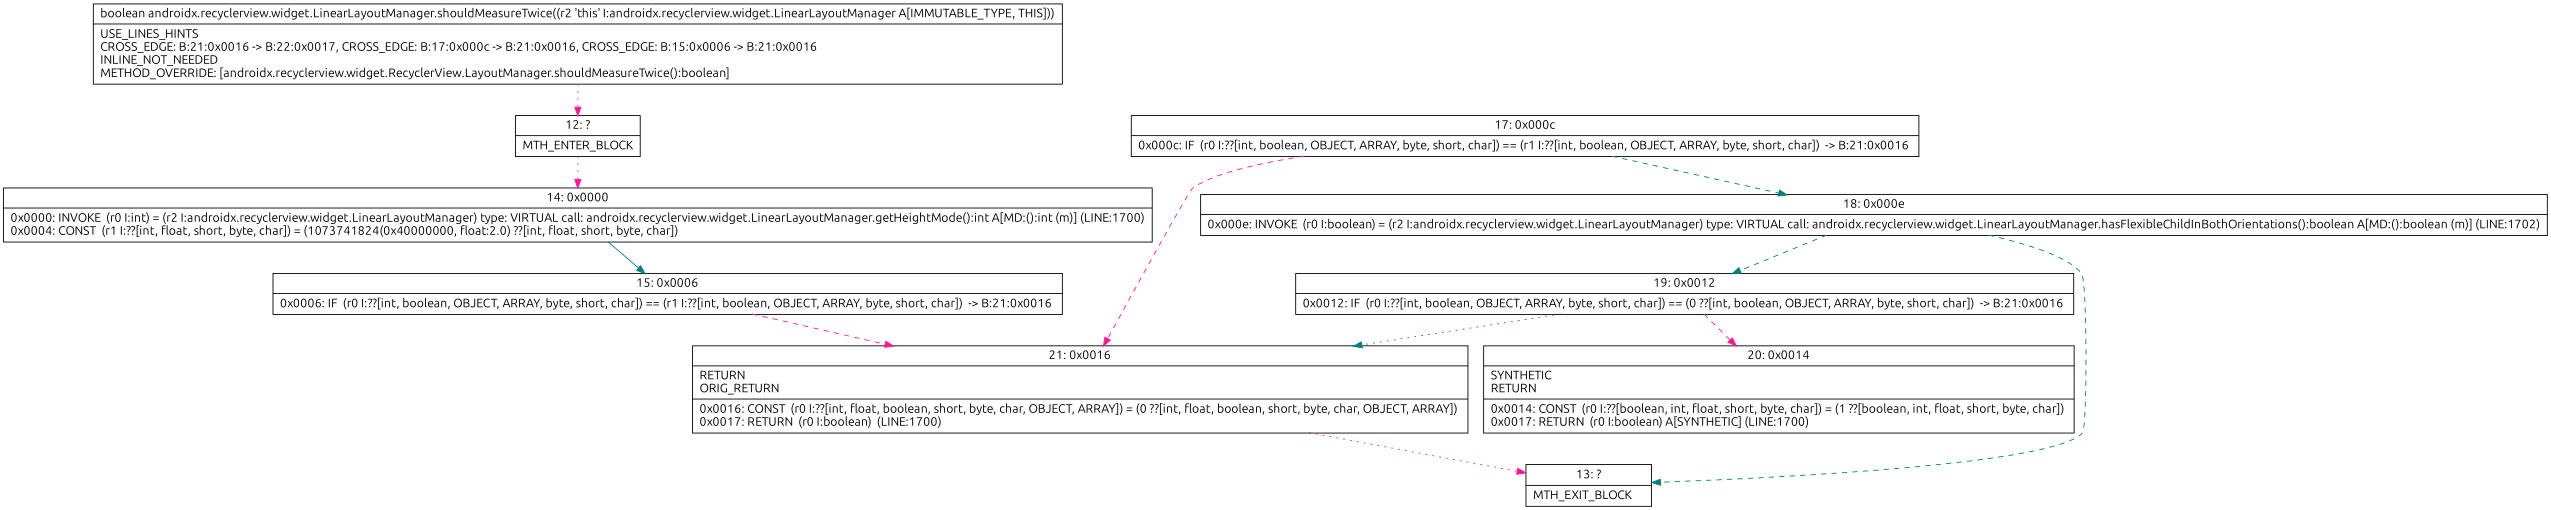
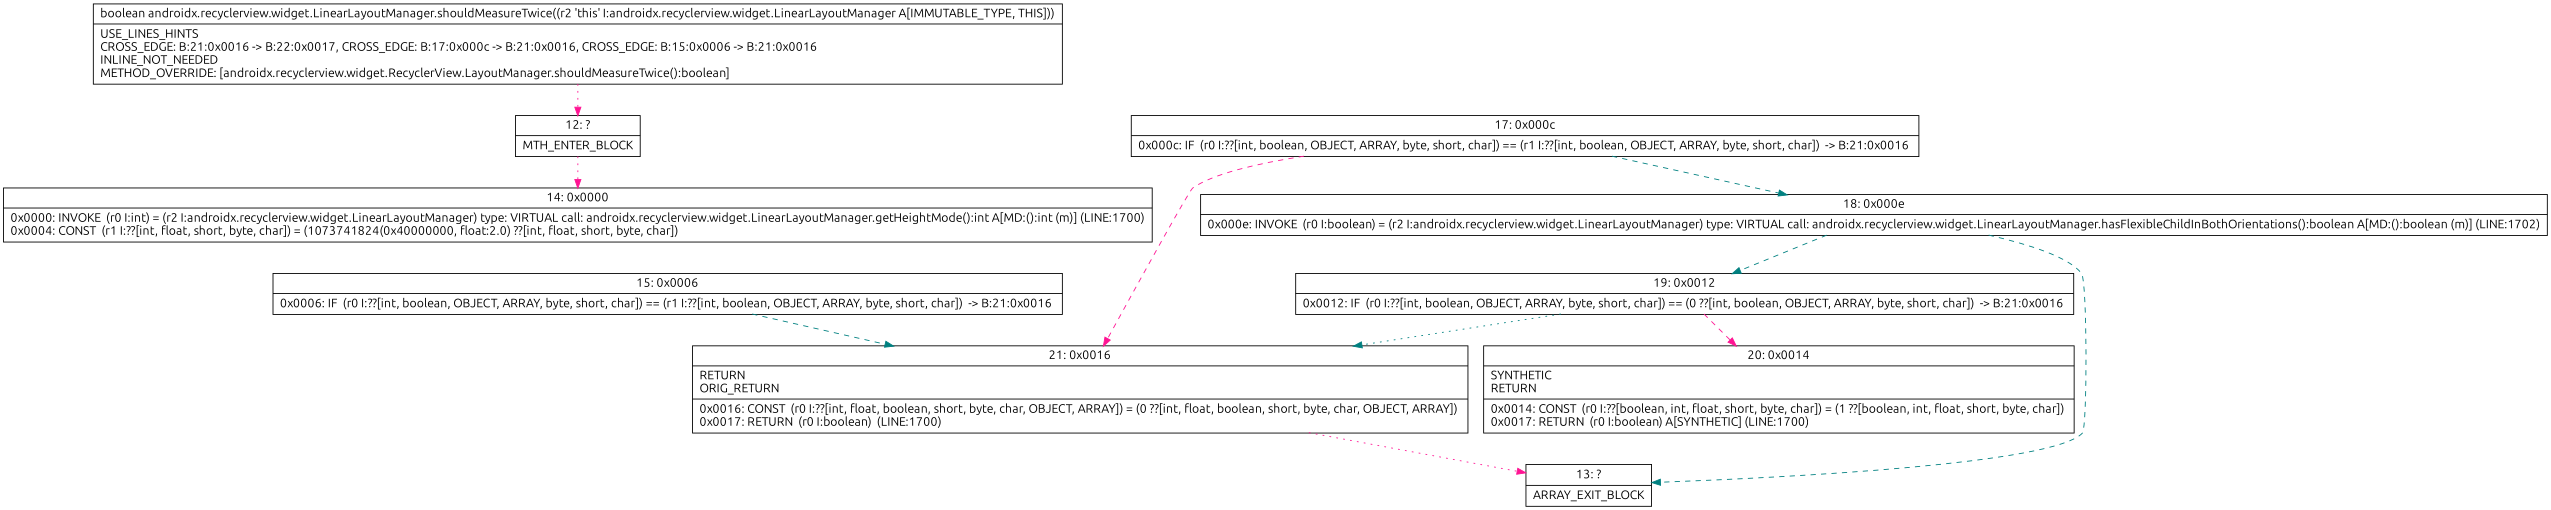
(623, 255) -> none
(819, 329) -> (819, 329)
(1583, 495) -> (1589, 495)
